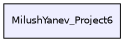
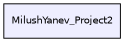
(62, 21) -> (62, 21)
